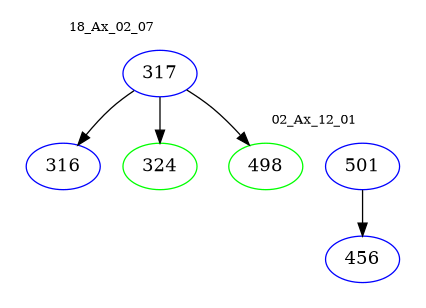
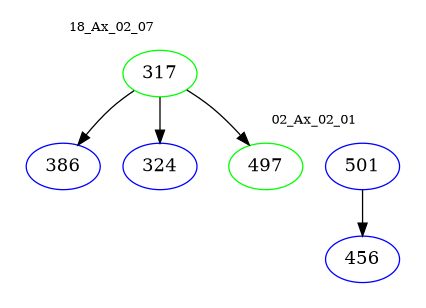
(160, 74) -> (160, 74)
(314, 121) -> (314, 121)
(63, 166) -> (63, 166)
(160, 166) -> (160, 166)
(266, 166) -> (266, 166)
